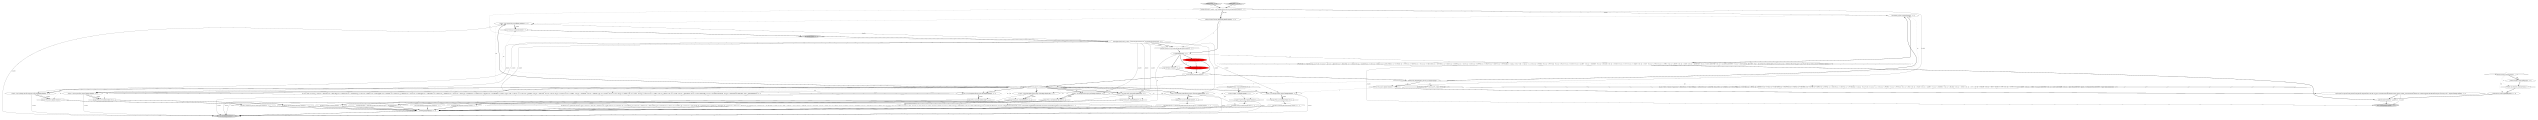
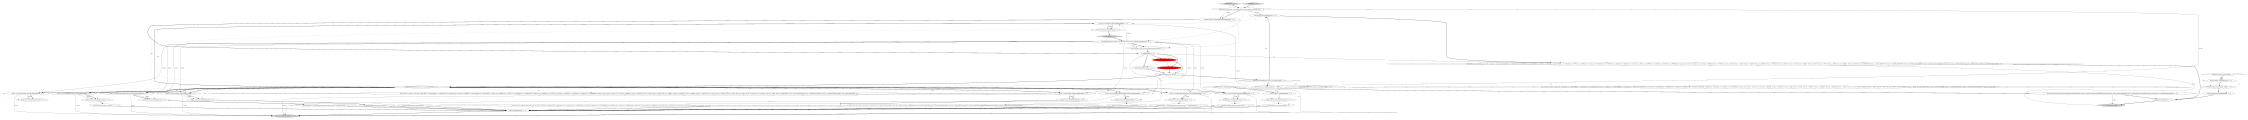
(464, 105) -> none
